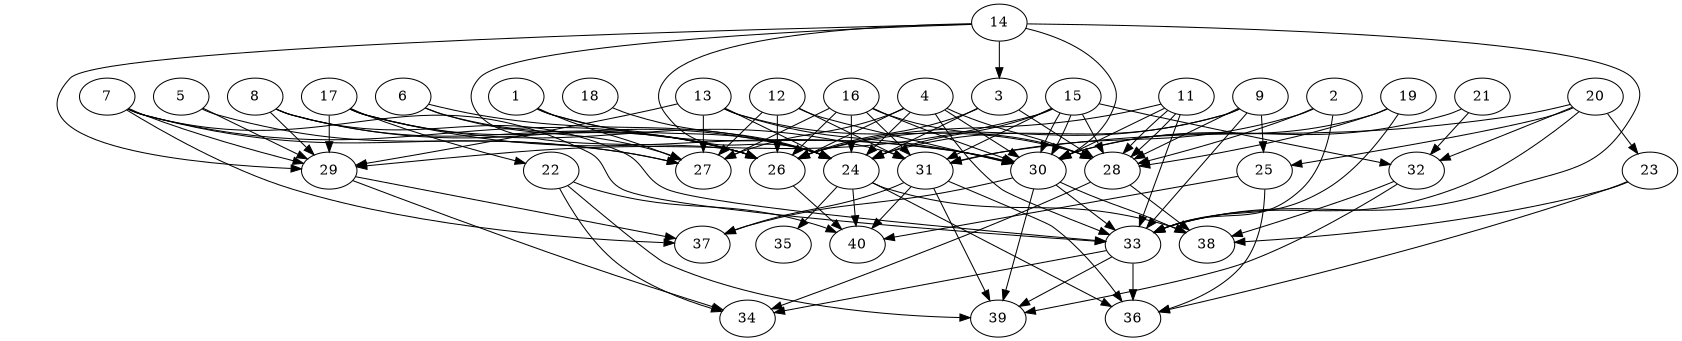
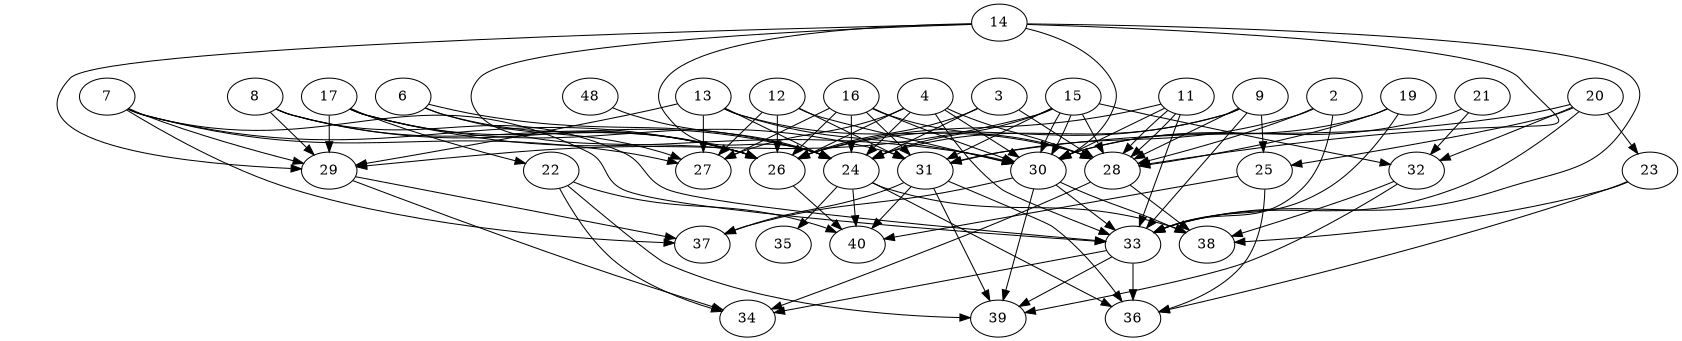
(999, 55) -> (1507, 72)
(181, 97) -> none
(516, 97) -> none
(590, 97) -> (590, 97)
